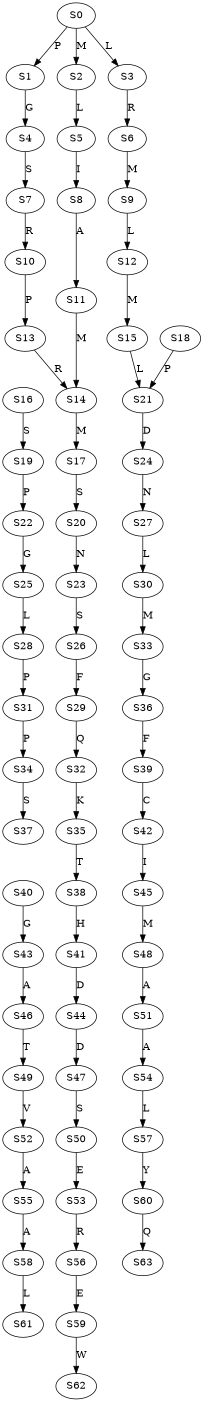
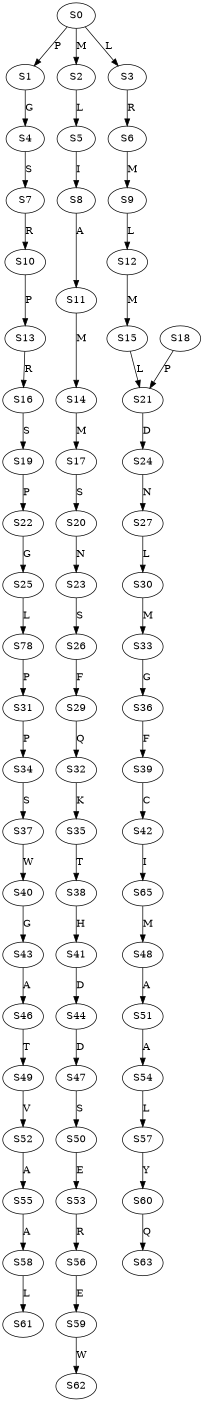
(48, 367) -> (24, 366)
(23, 647) -> (23, 647)
none -> (23, 859)
(143, 893) -> (143, 893)
